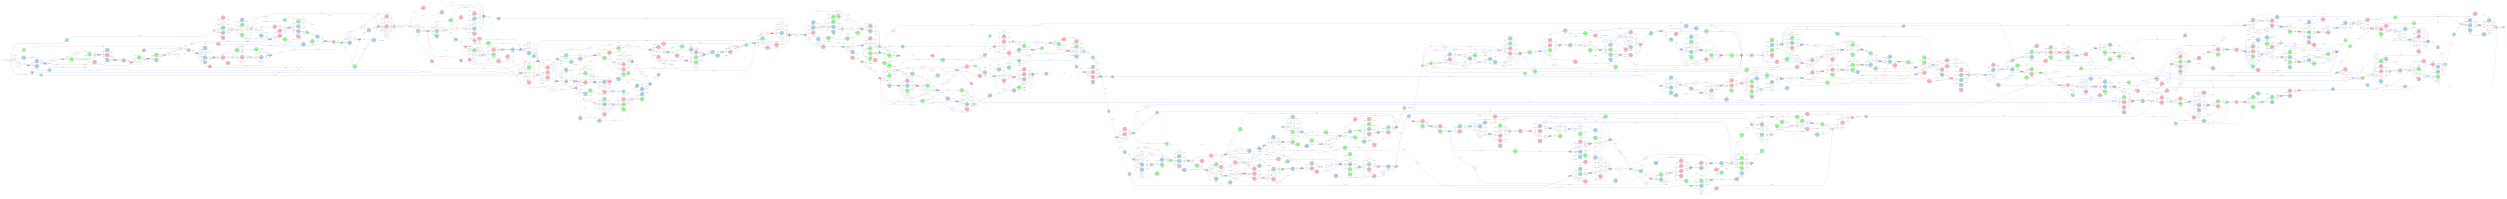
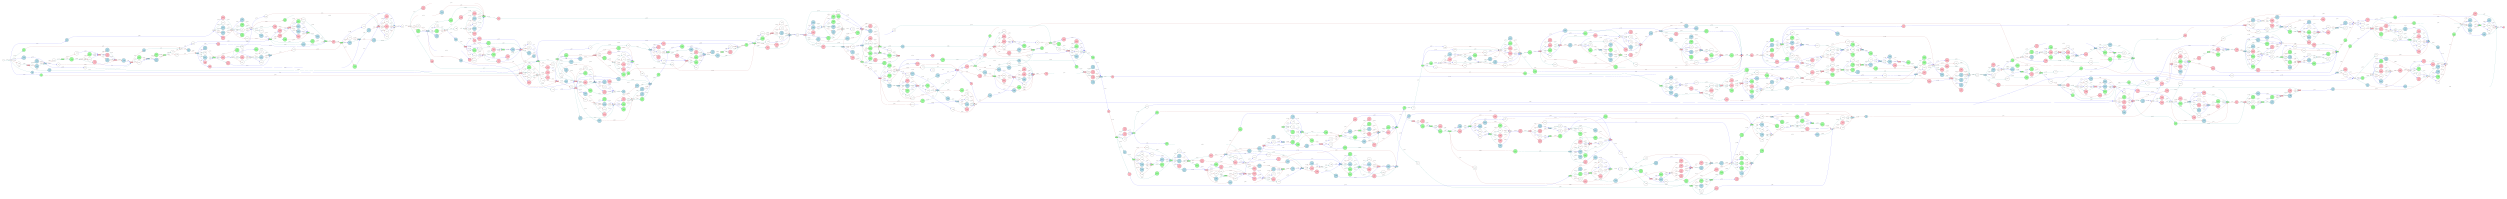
none -> (918, 64)
